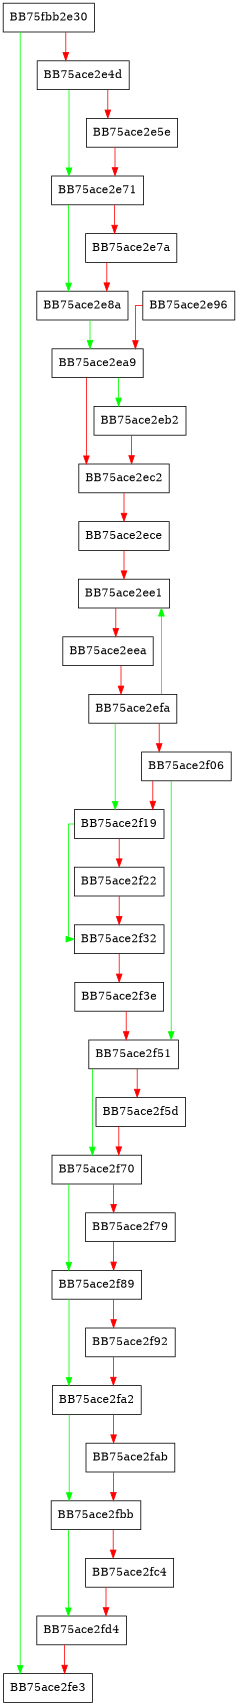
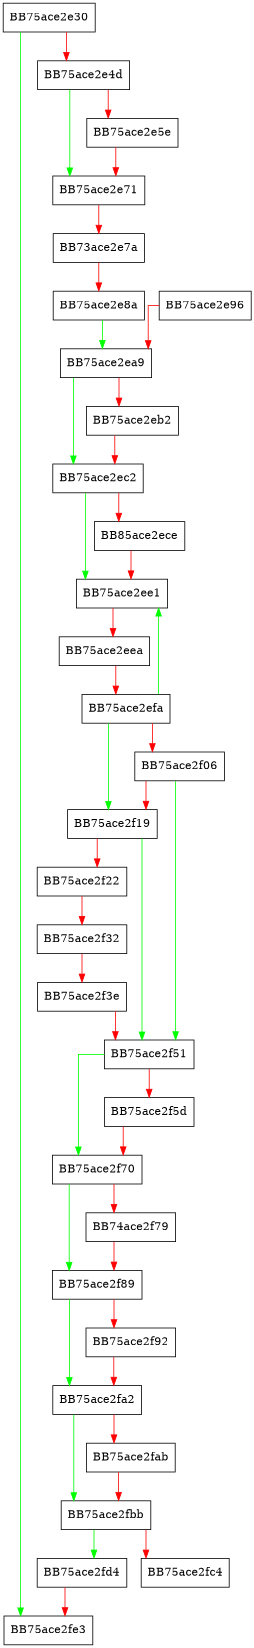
(49, 18) -> (49, 18)
(69, 244) -> none
(131, 248) -> (99, 248)
(119, 388) -> (119, 388)
(86, 417) -> (73, 417)
none -> (85, 532)
(124, 536) -> (140, 536)
(69, 879) -> (142, 935)
(130, 1227) -> (131, 1227)
(106, 1598) -> none
